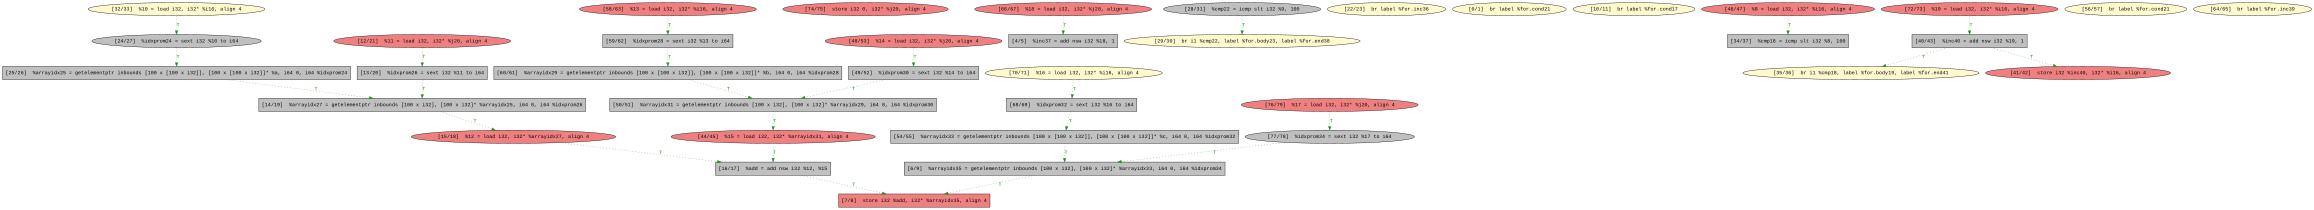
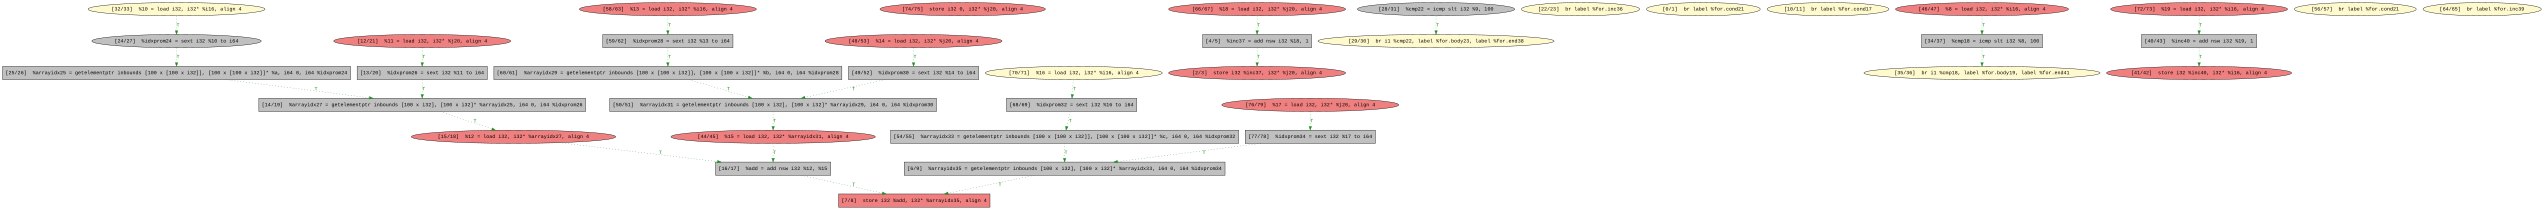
(1917, 57) -> (1982, 55)
none -> (1257, 73)
(1330, 137) -> (1310, 137)
